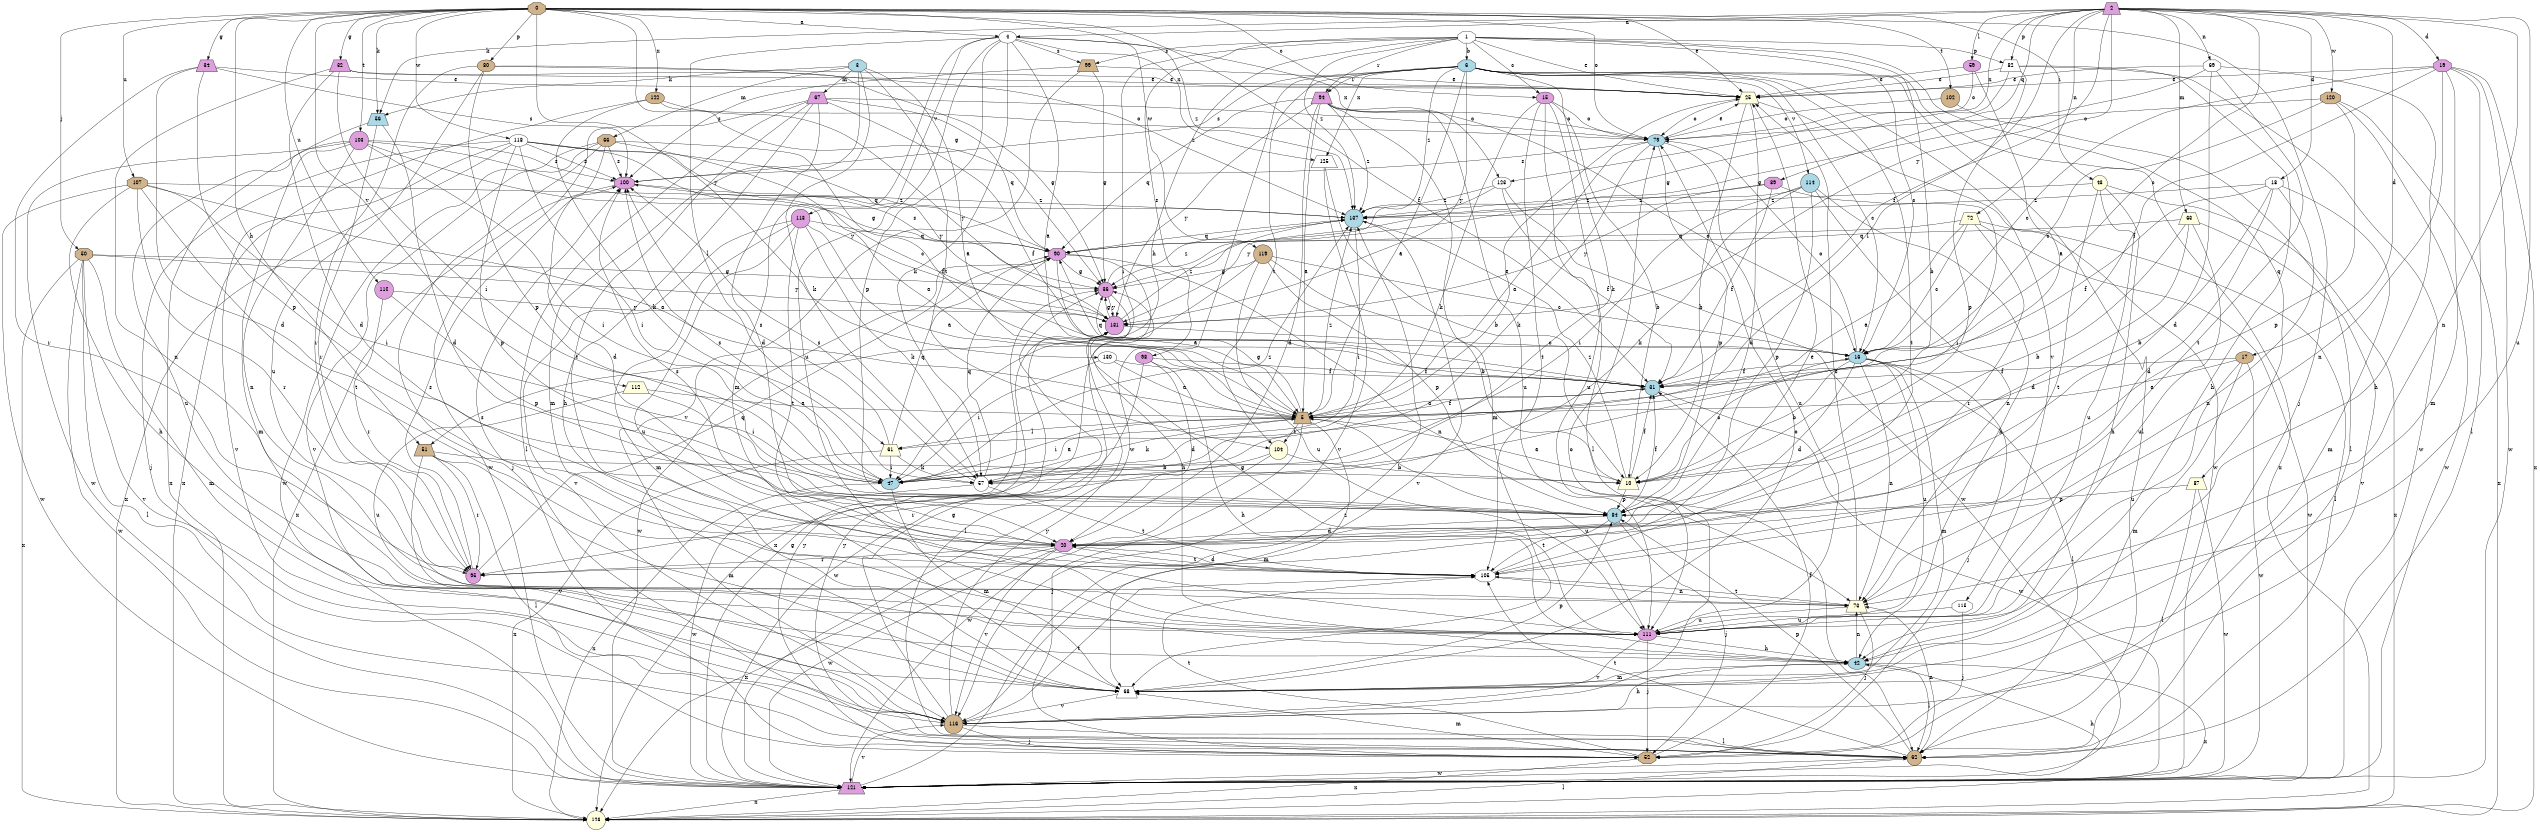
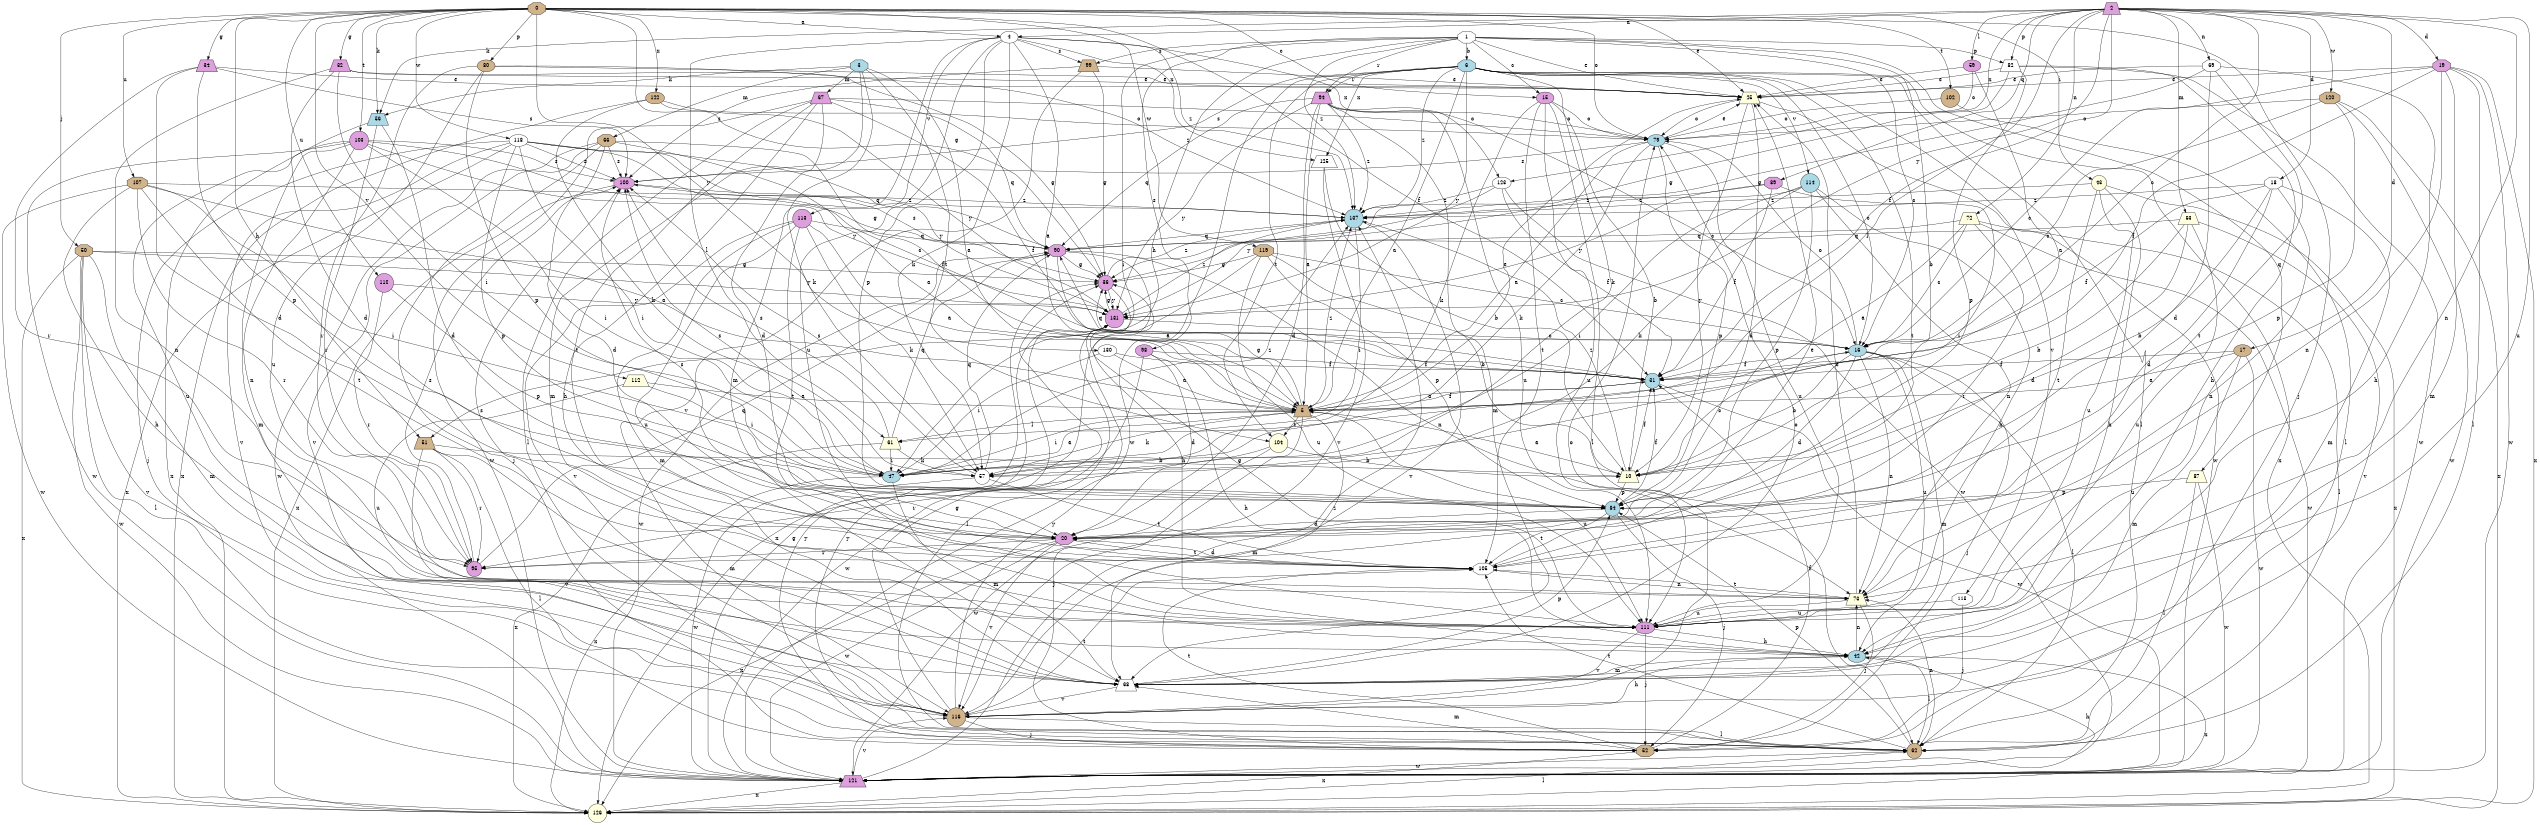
(1263, 254) -> (1264, 251)
(1701, 308) -> (1700, 301)
